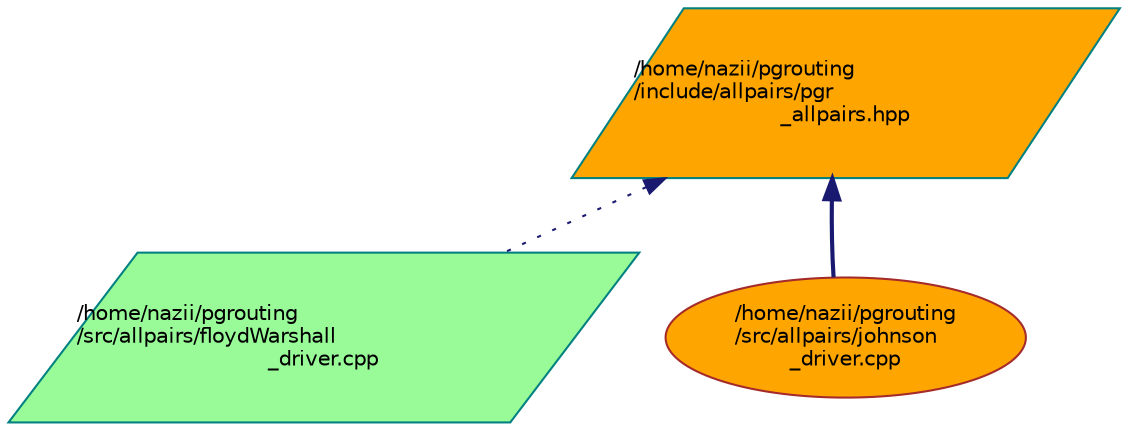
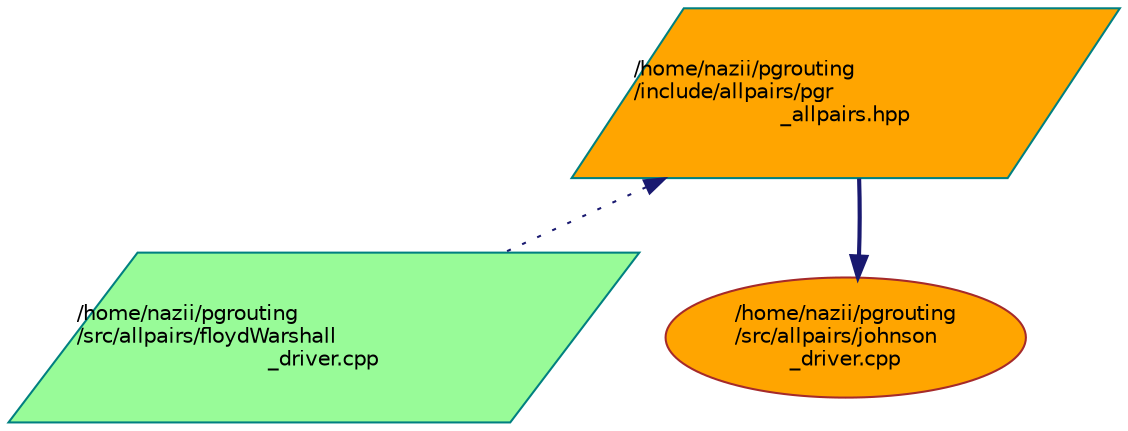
(832, 238) -> (860, 217)
